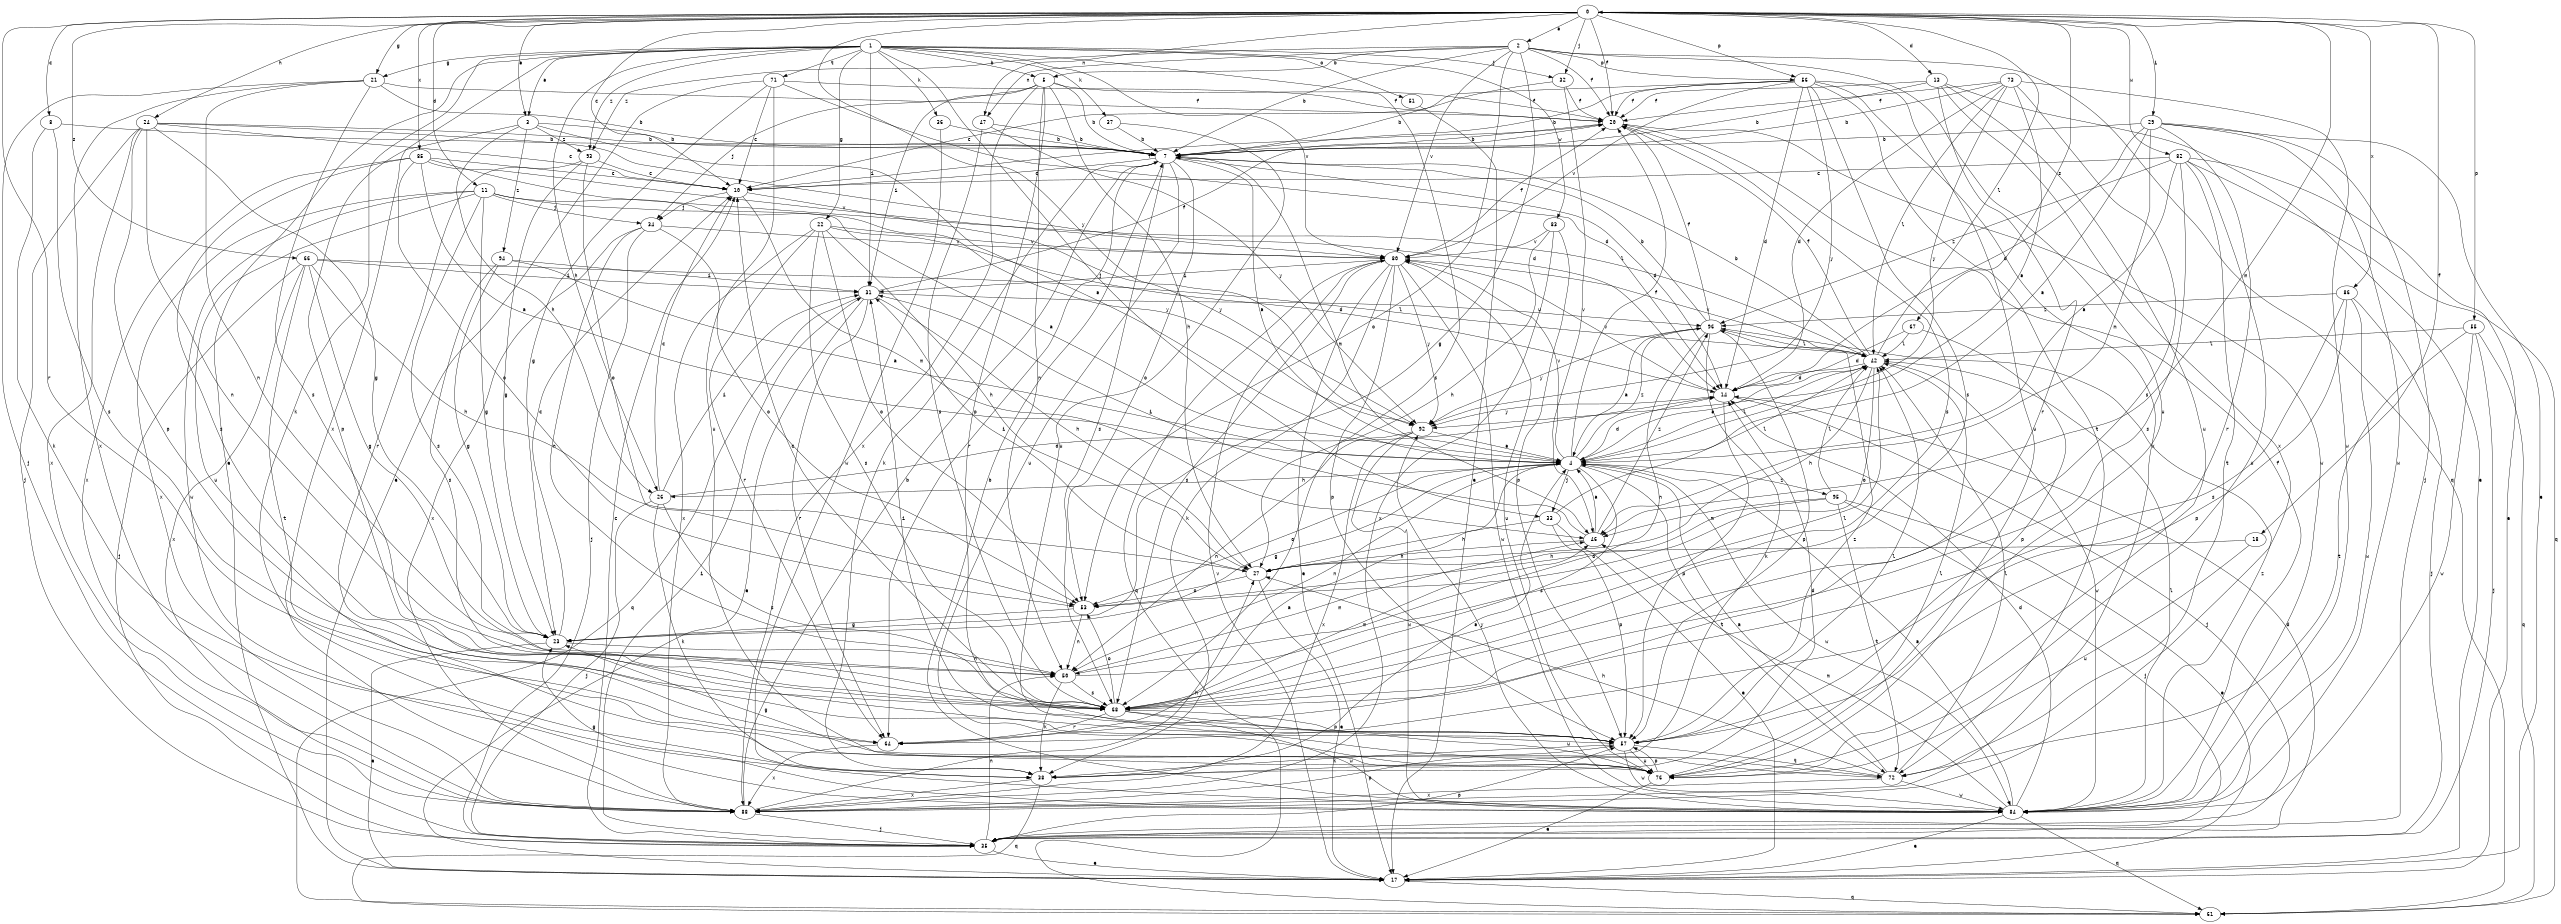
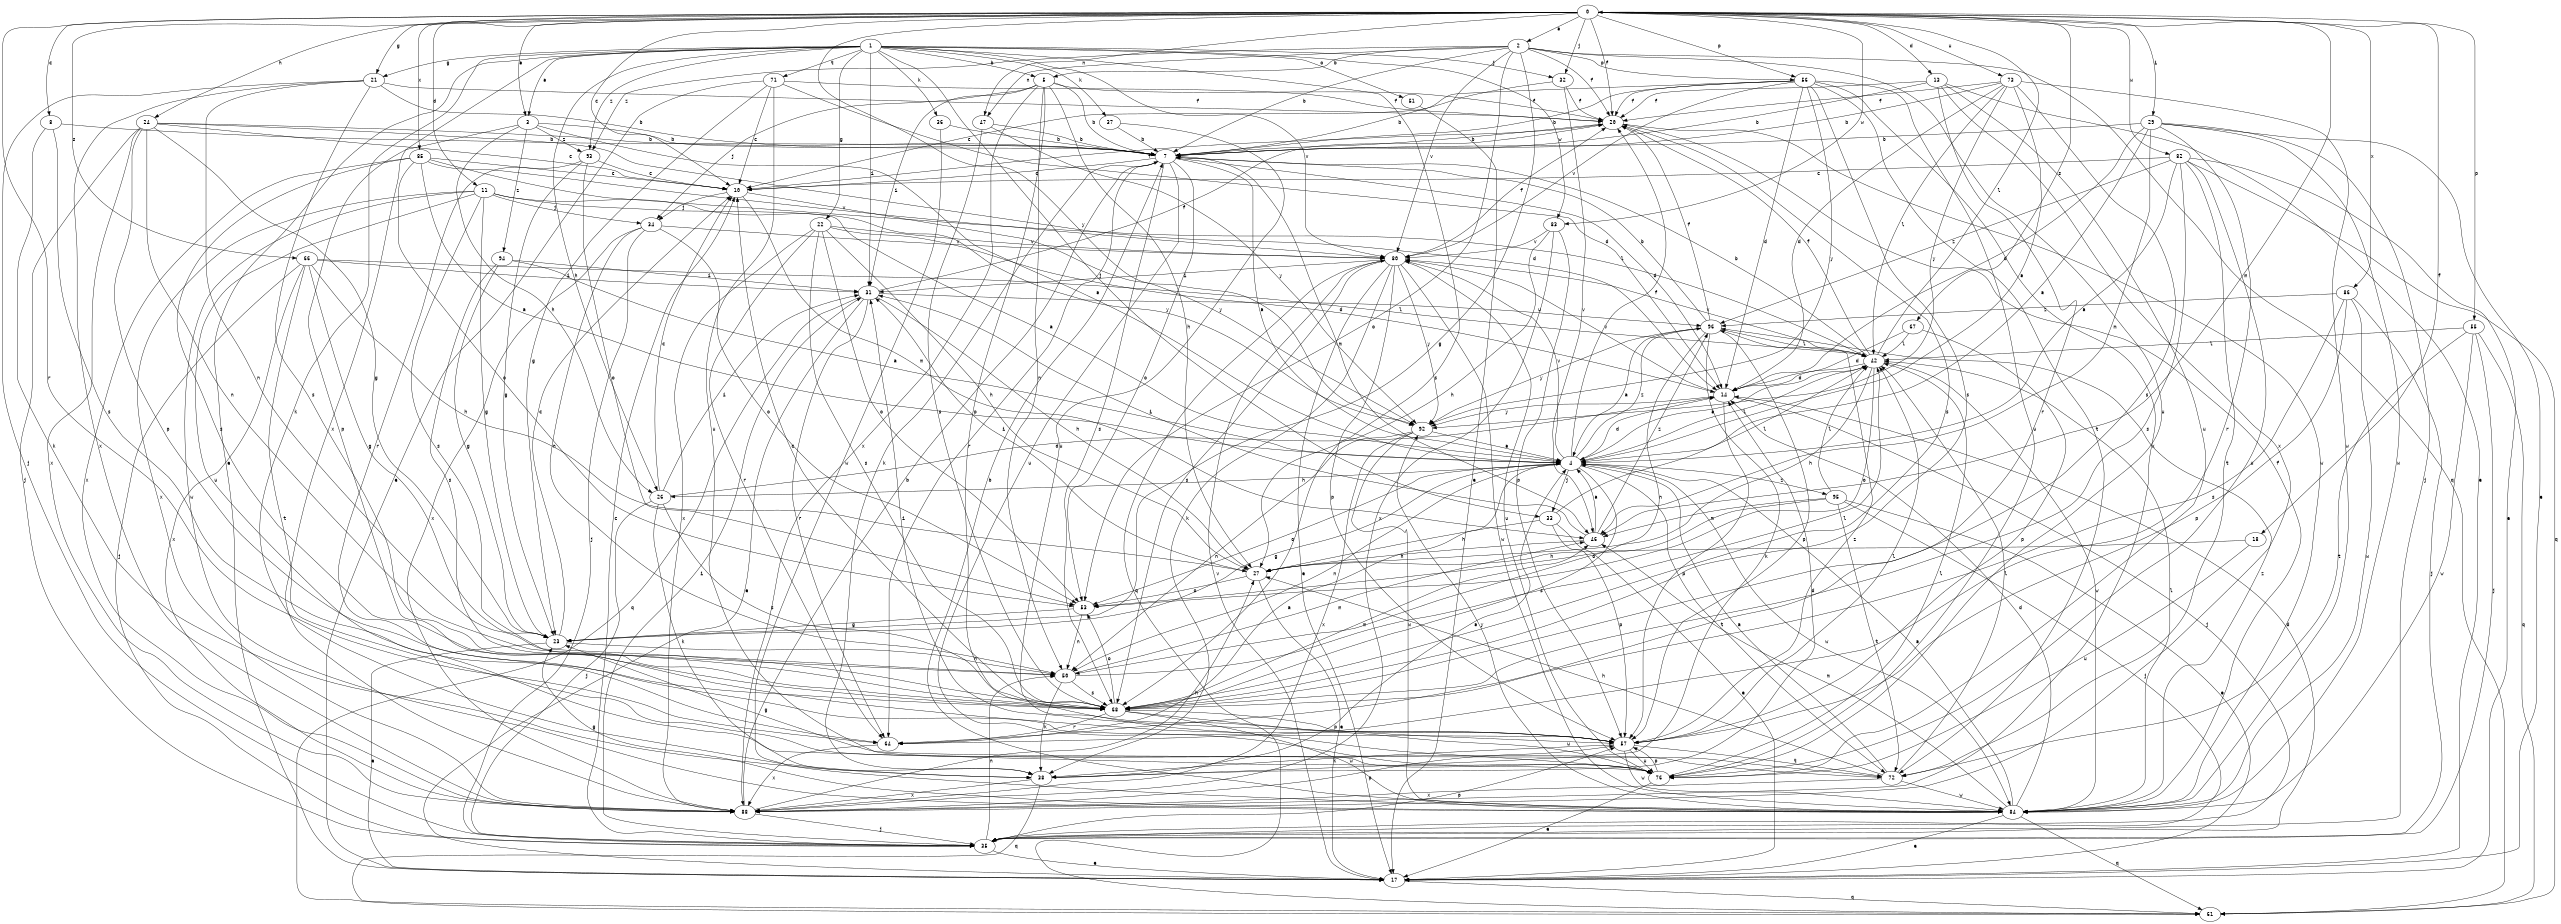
none -> (1895, 30)
none -> (1863, 106)
